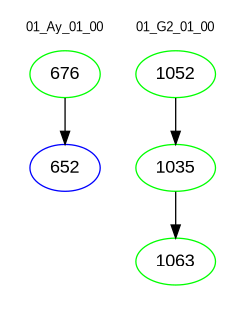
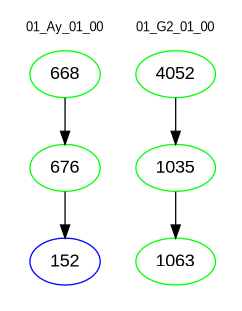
none -> (65, 74)
(176, 74) -> (176, 74)
(65, 168) -> (65, 262)
